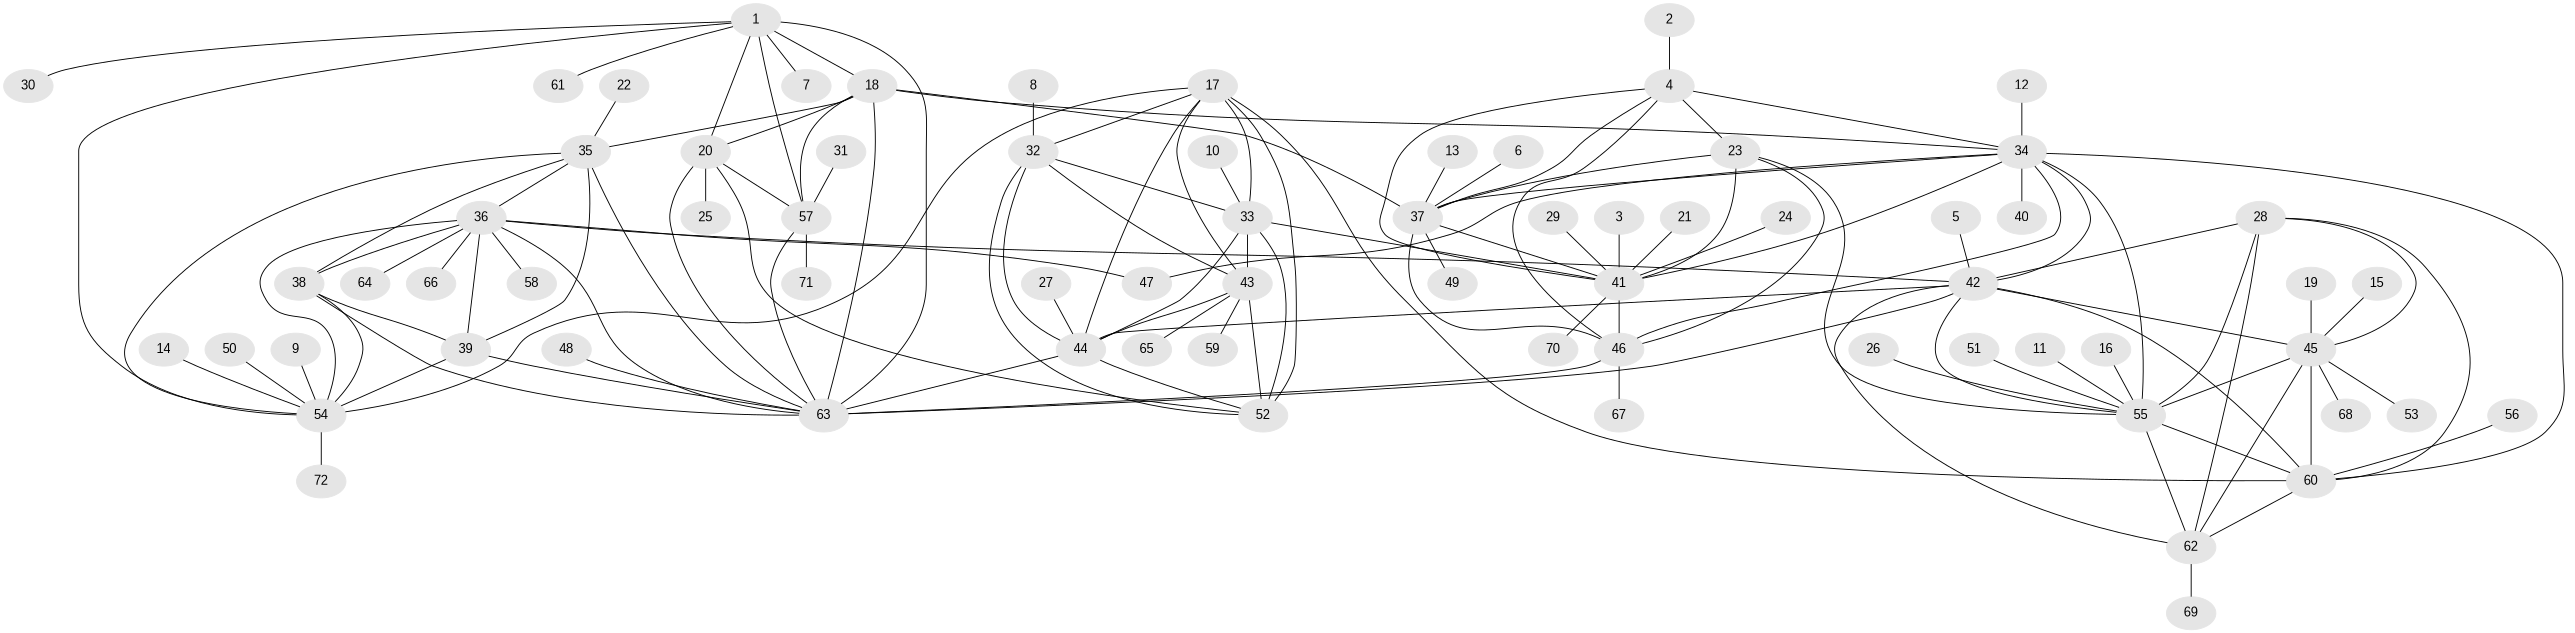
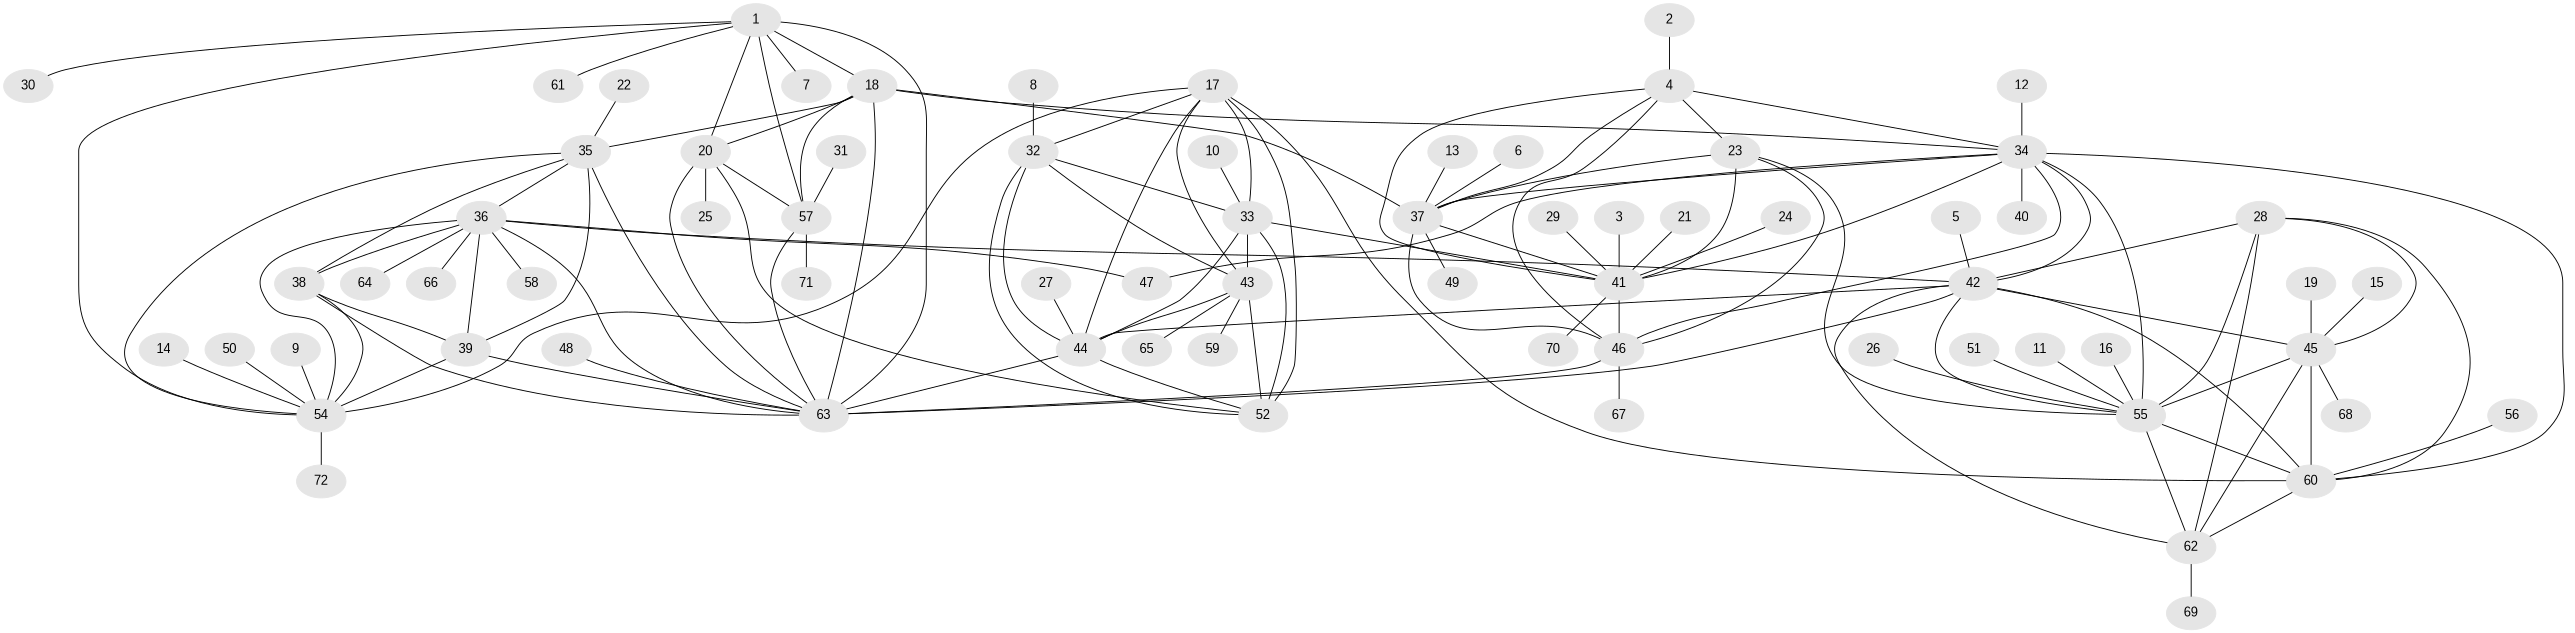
(2412, 416) -> none
